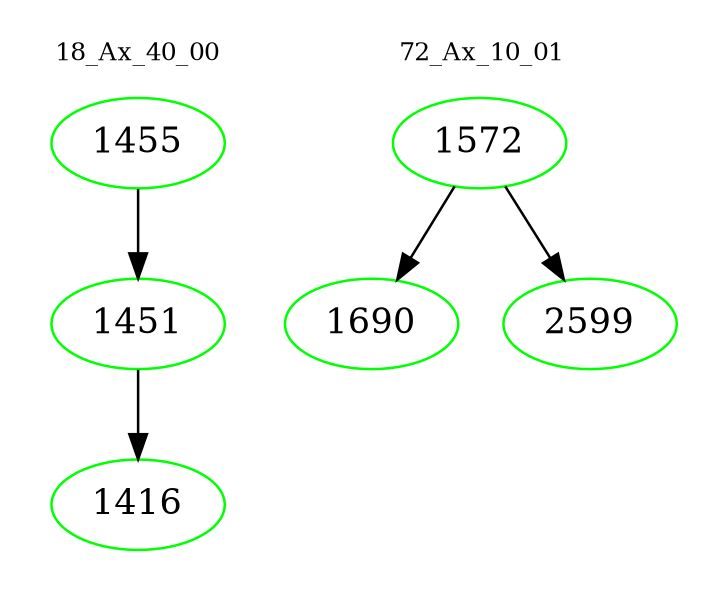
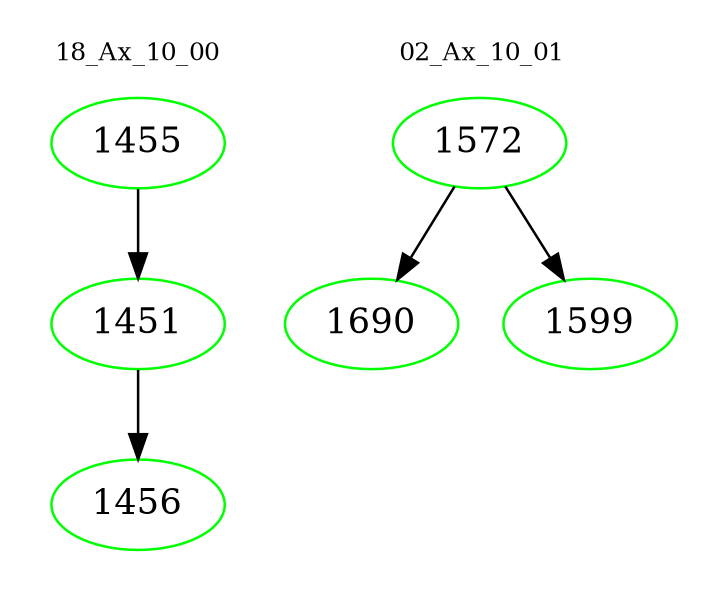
(138, 54) -> (138, 54)
(482, 54) -> (482, 54)
(590, 324) -> (590, 324)
(138, 505) -> (138, 505)
